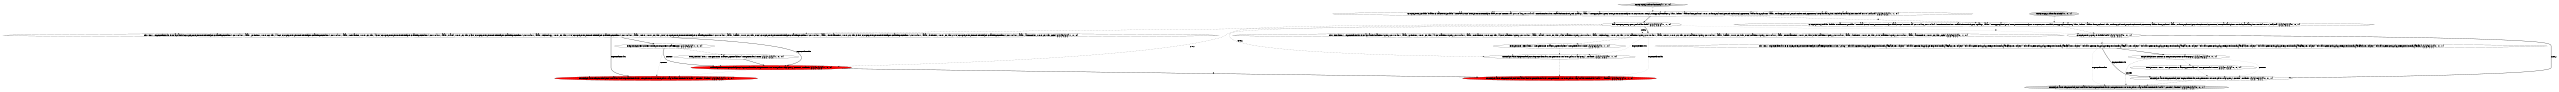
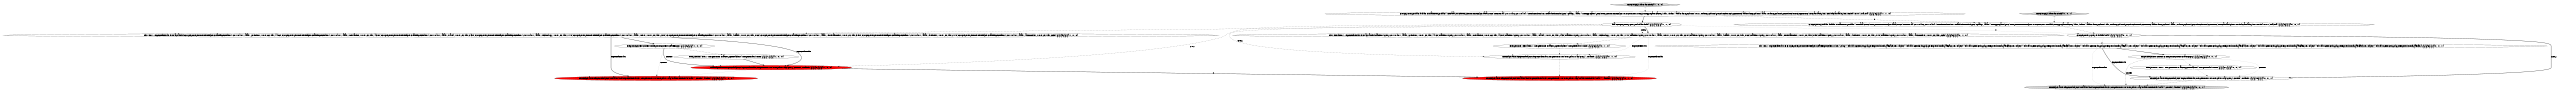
(2054, 14) -> (2054, 14)
